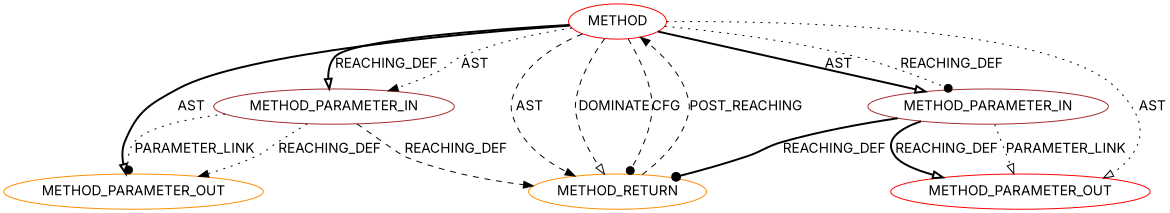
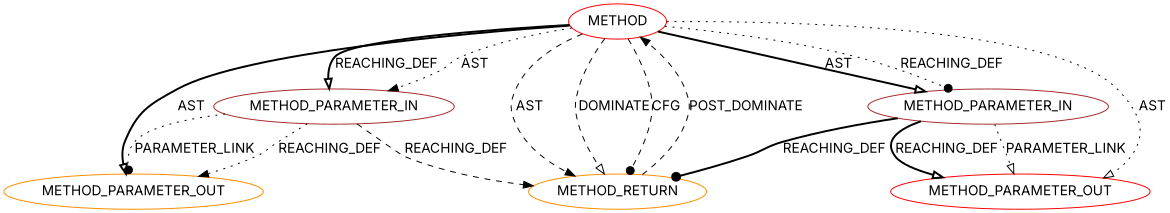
(746, 107) -> (746, 107)
